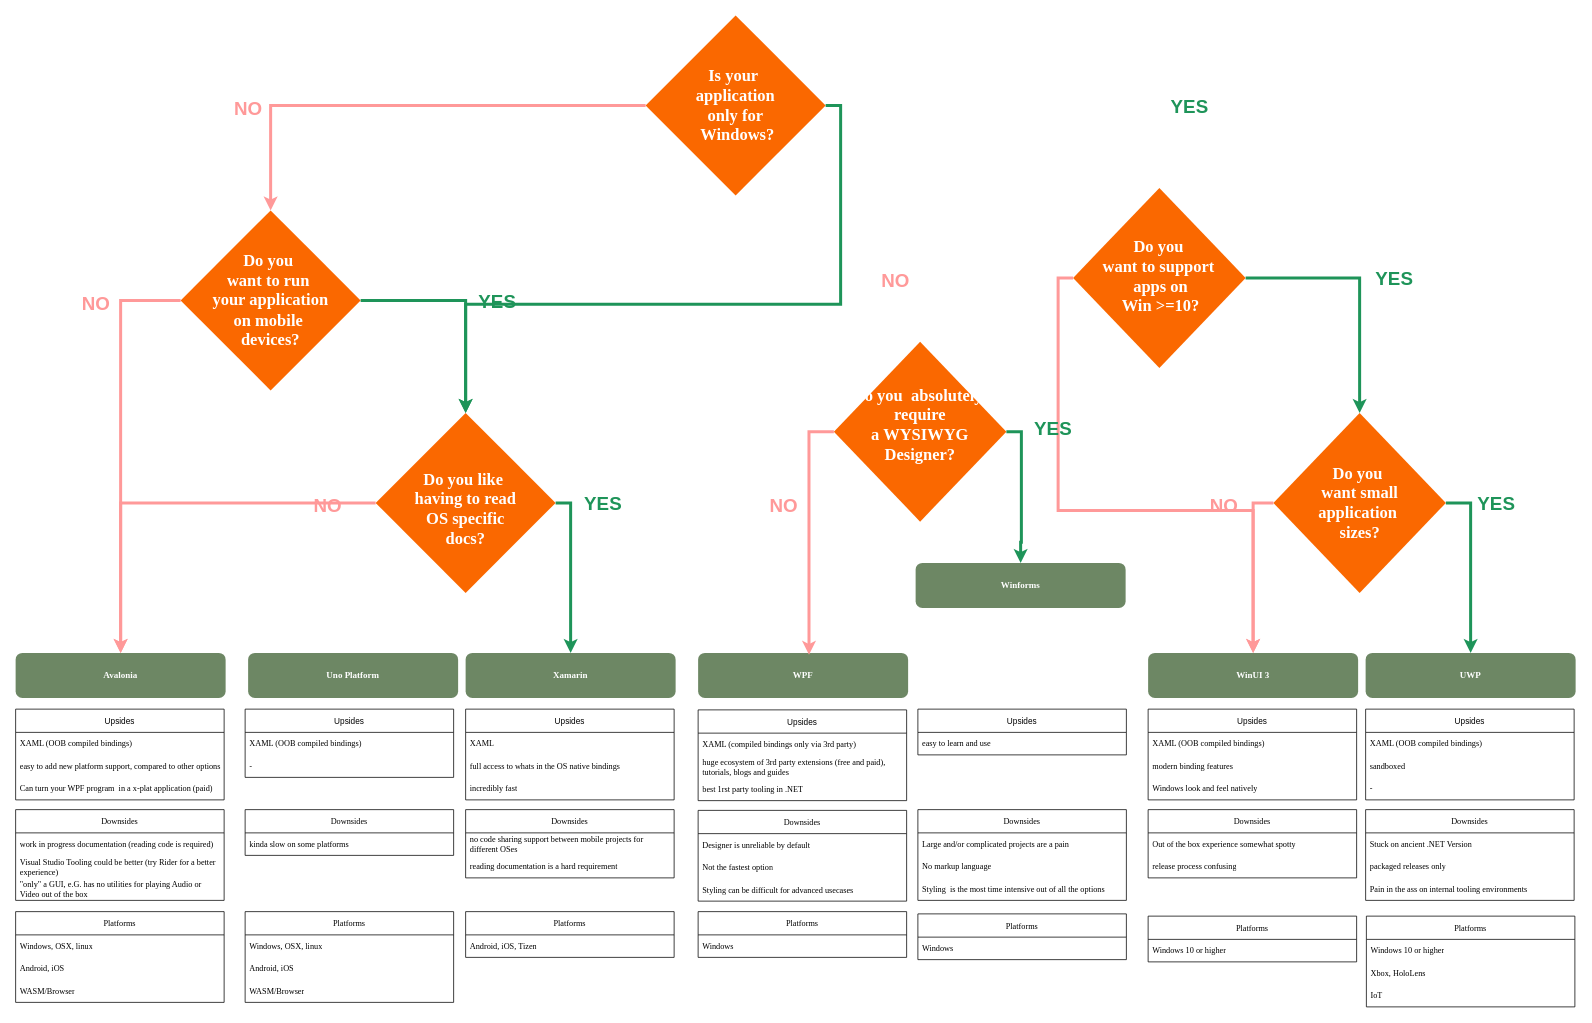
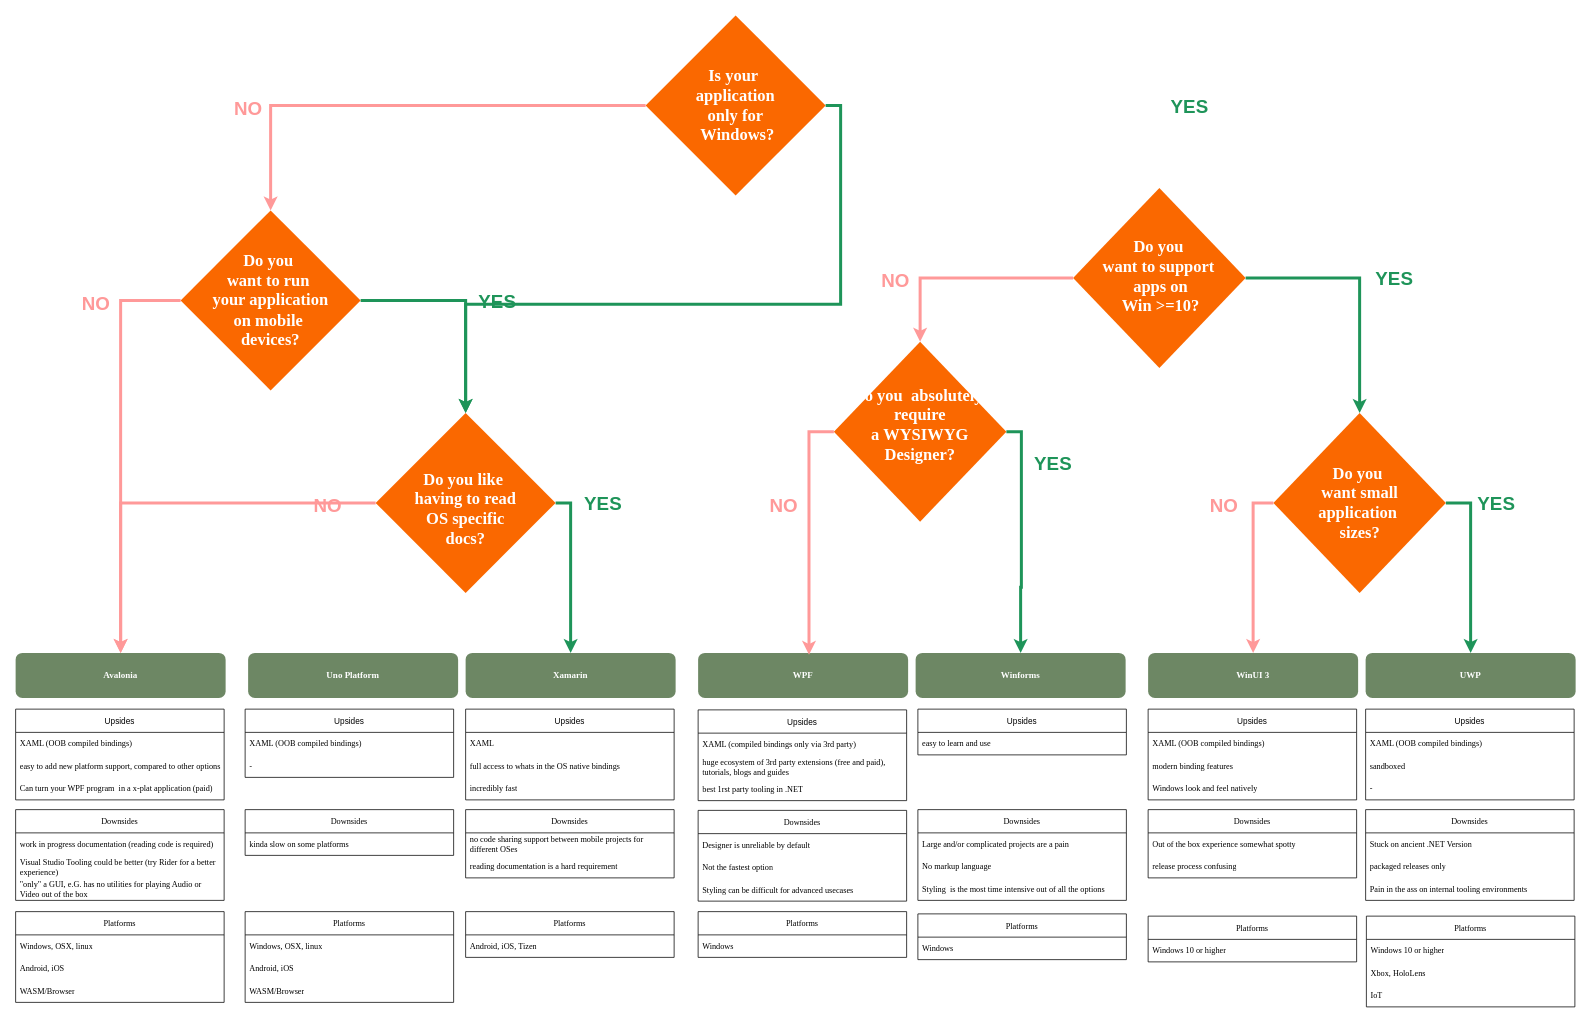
(1058, 428) -> (964, 278)
(1020, 585) -> (1020, 675)
